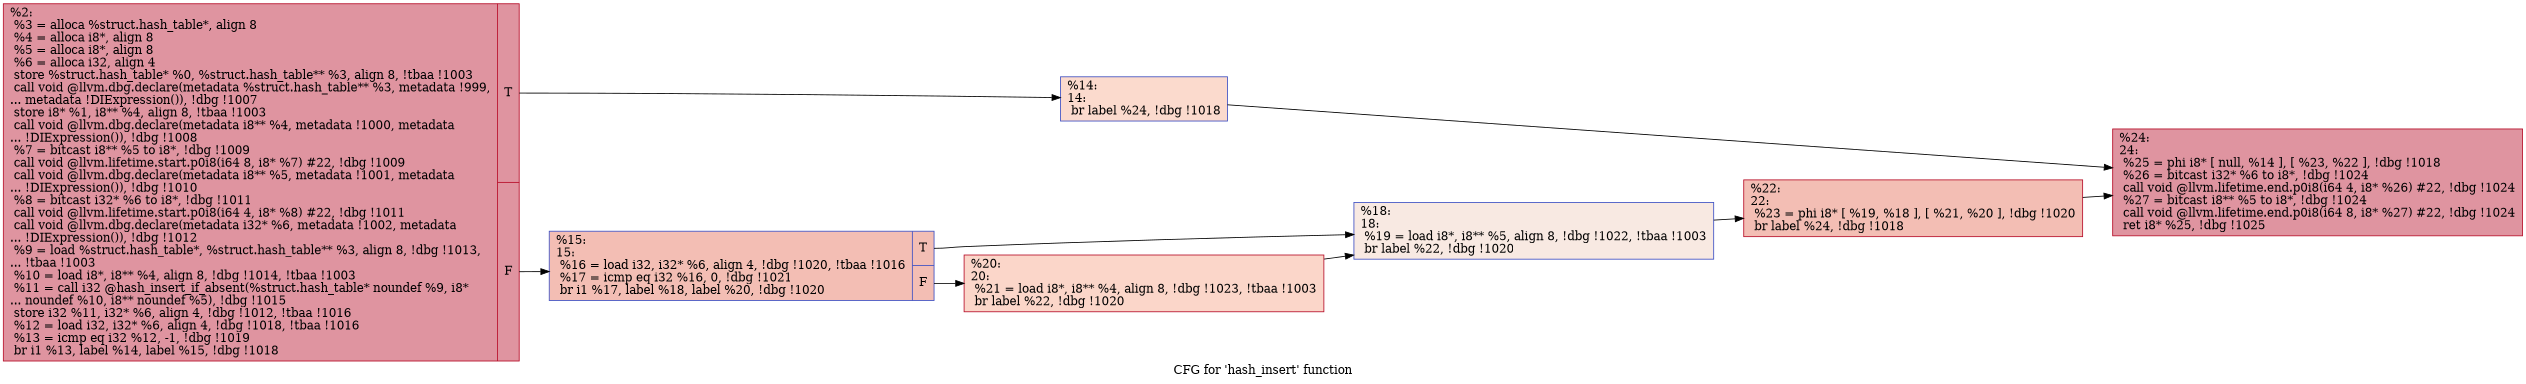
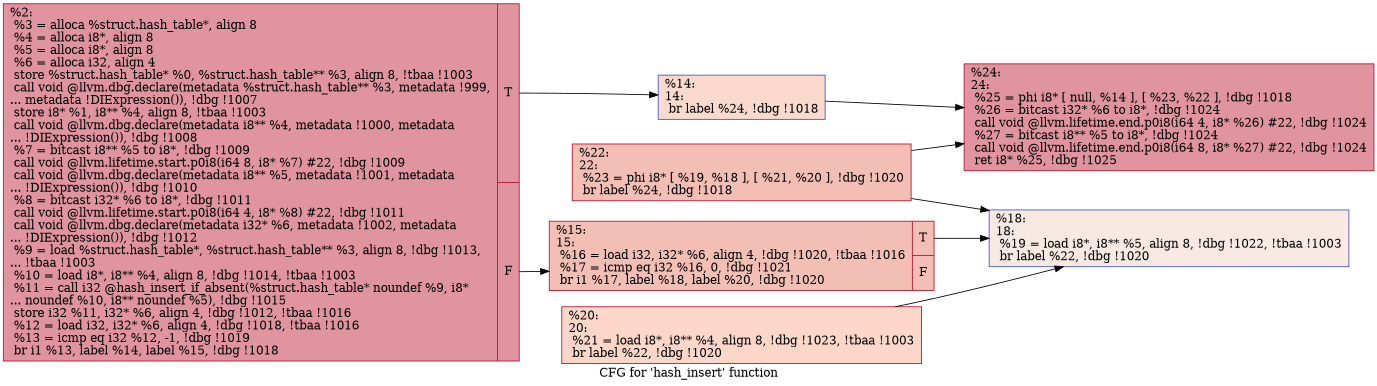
(1725, 219) -> (946, 204)
(742, 266) -> (742, 256)
(945, 283) -> none
